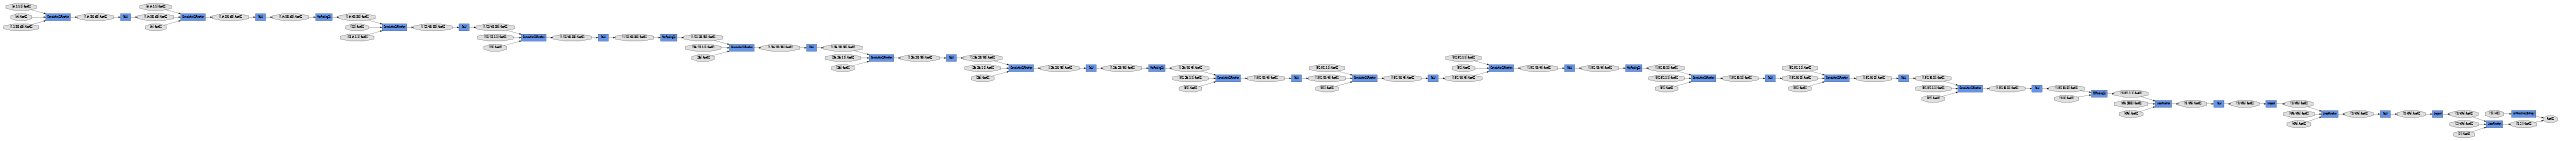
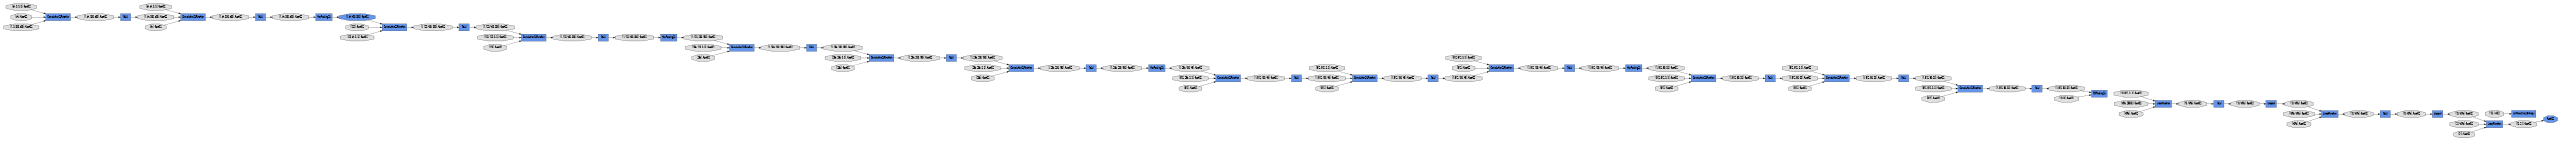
(357, 17) -> (357, 17)
(2110, 94) -> none
(2539, 117) -> none
(2551, 119) -> (2551, 119)
